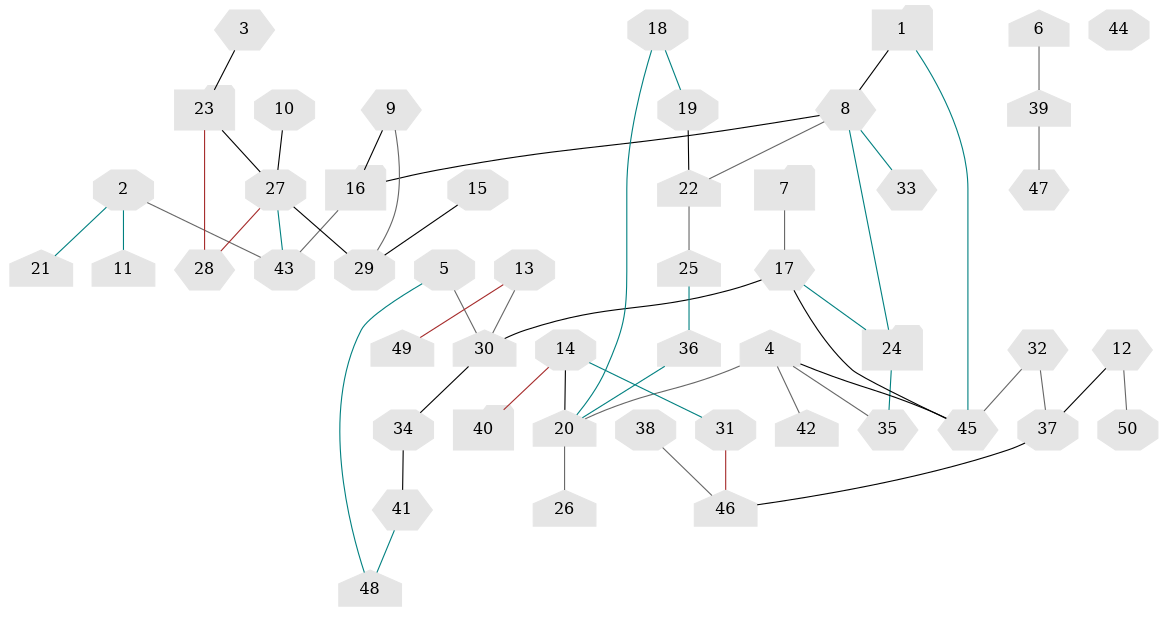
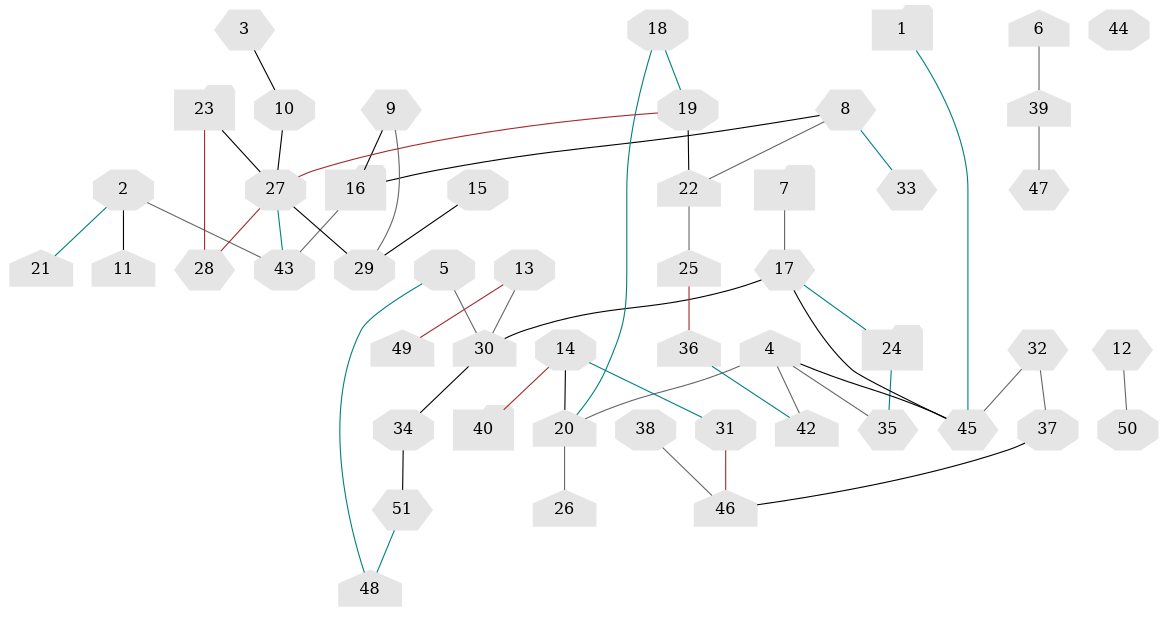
(225, 70) -> (265, 70)
(874, 70) -> none
none -> (476, 134)
(123, 230) -> (123, 230)
(869, 230) -> none
(689, 308) -> (689, 308)
(1085, 390) -> none
(624, 392) -> (751, 392)
(402, 510) -> (402, 510)
